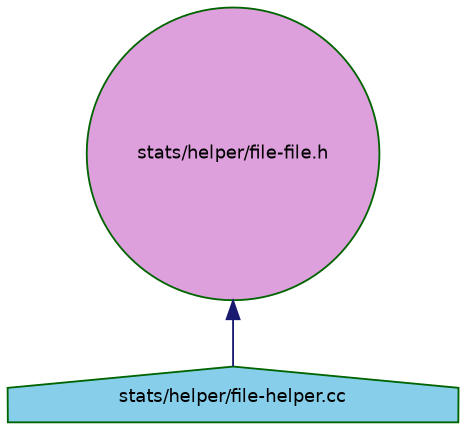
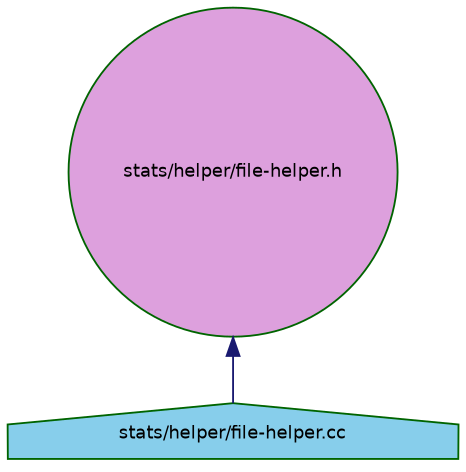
(233, 154) -> (233, 172)
